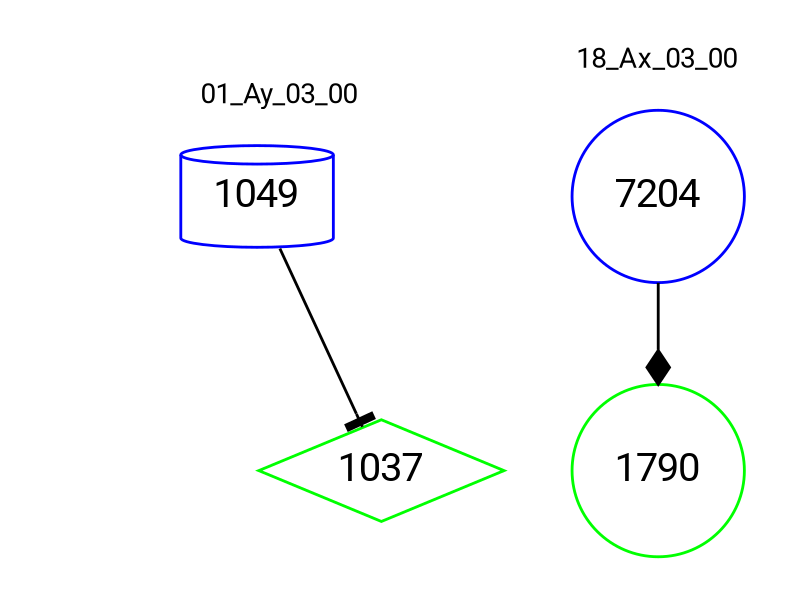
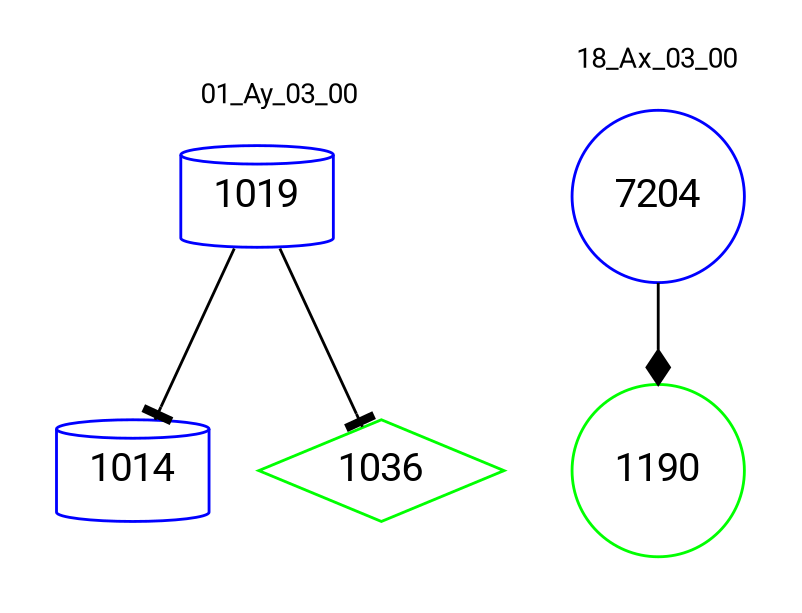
(257, 196) -> (257, 196)
none -> (133, 471)
(381, 471) -> (381, 471)
(658, 471) -> (658, 471)
